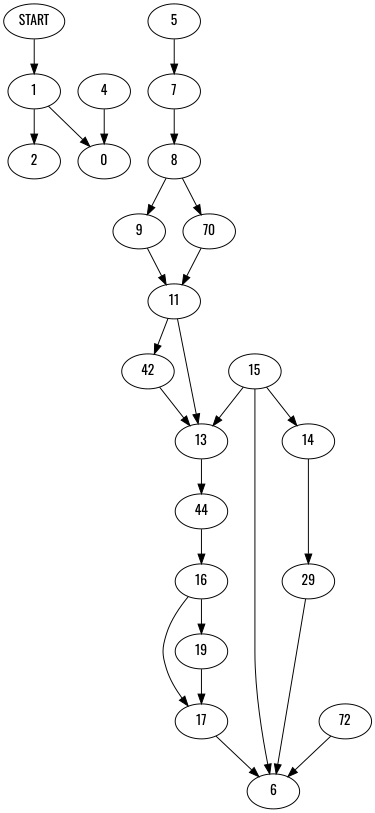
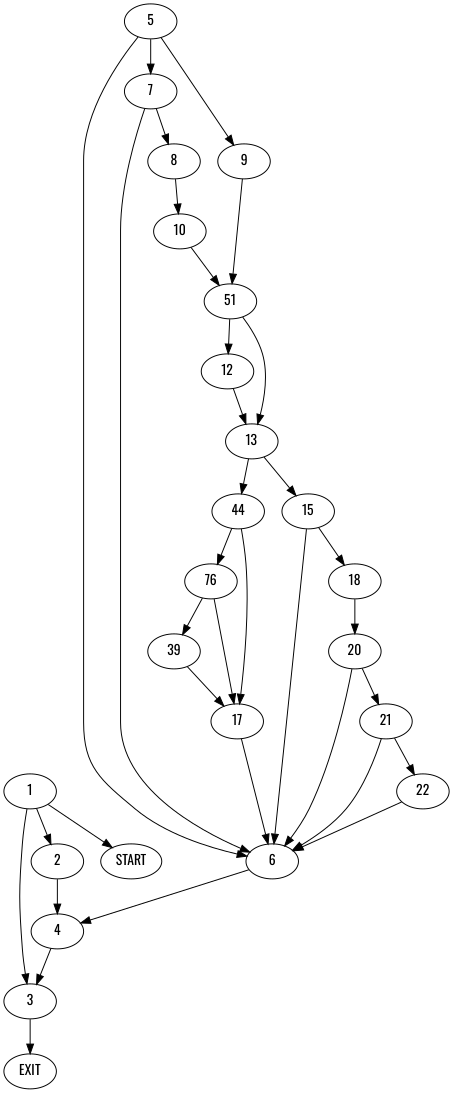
(34, 52) -> (76, 823)
(104, 161) -> (30, 1001)
(159, 192) -> (195, 87)
(209, 231) -> (180, 231)
(174, 301) -> (230, 301)
(148, 371) -> (228, 371)
(231, 403) -> (277, 473)
(308, 441) -> (355, 581)
none -> (84, 482)
none -> (121, 506)
(201, 581) -> (211, 581)
(308, 581) -> (355, 651)
none -> (247, 611)
(201, 651) -> (174, 651)
(345, 721) -> (423, 791)
none -> (386, 721)
none -> (57, 892)
none -> (169, 895)
none -> (30, 1071)
